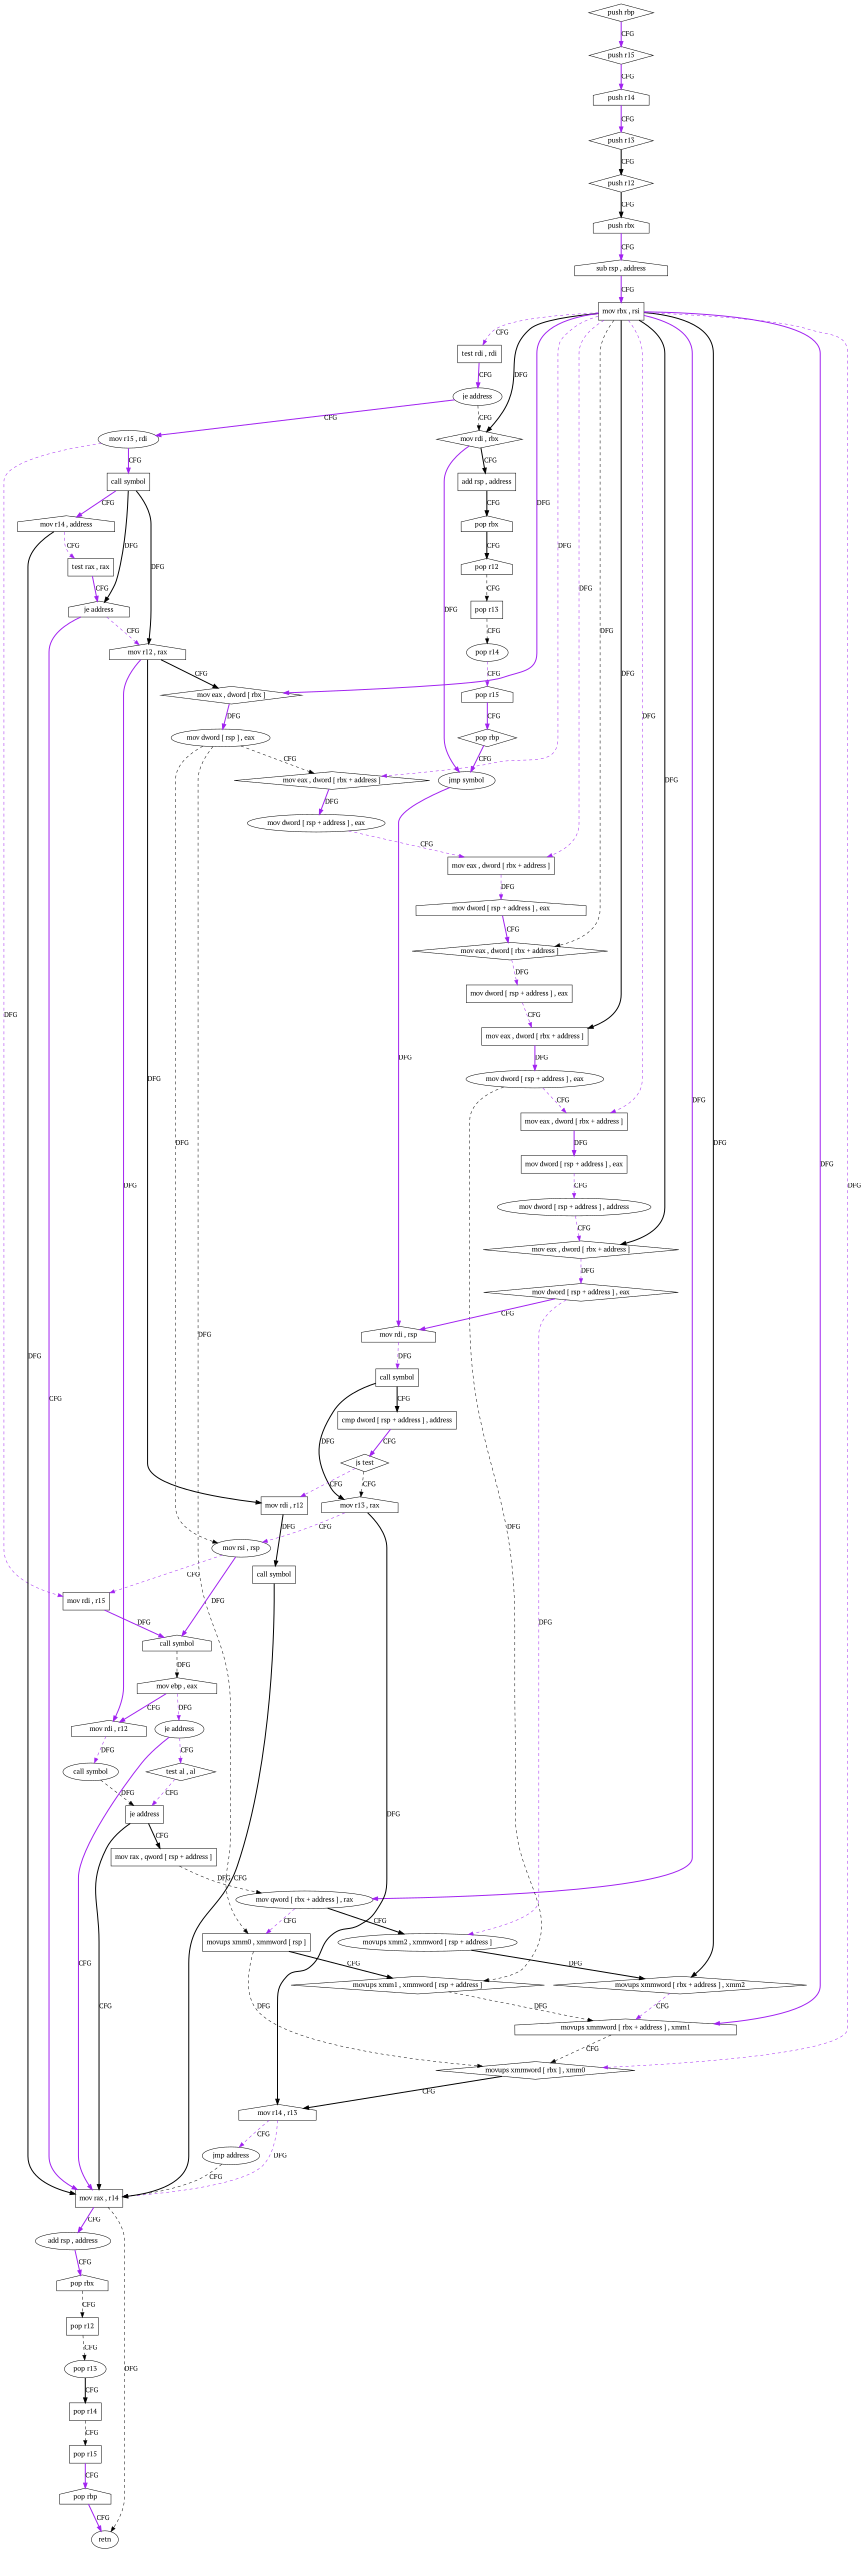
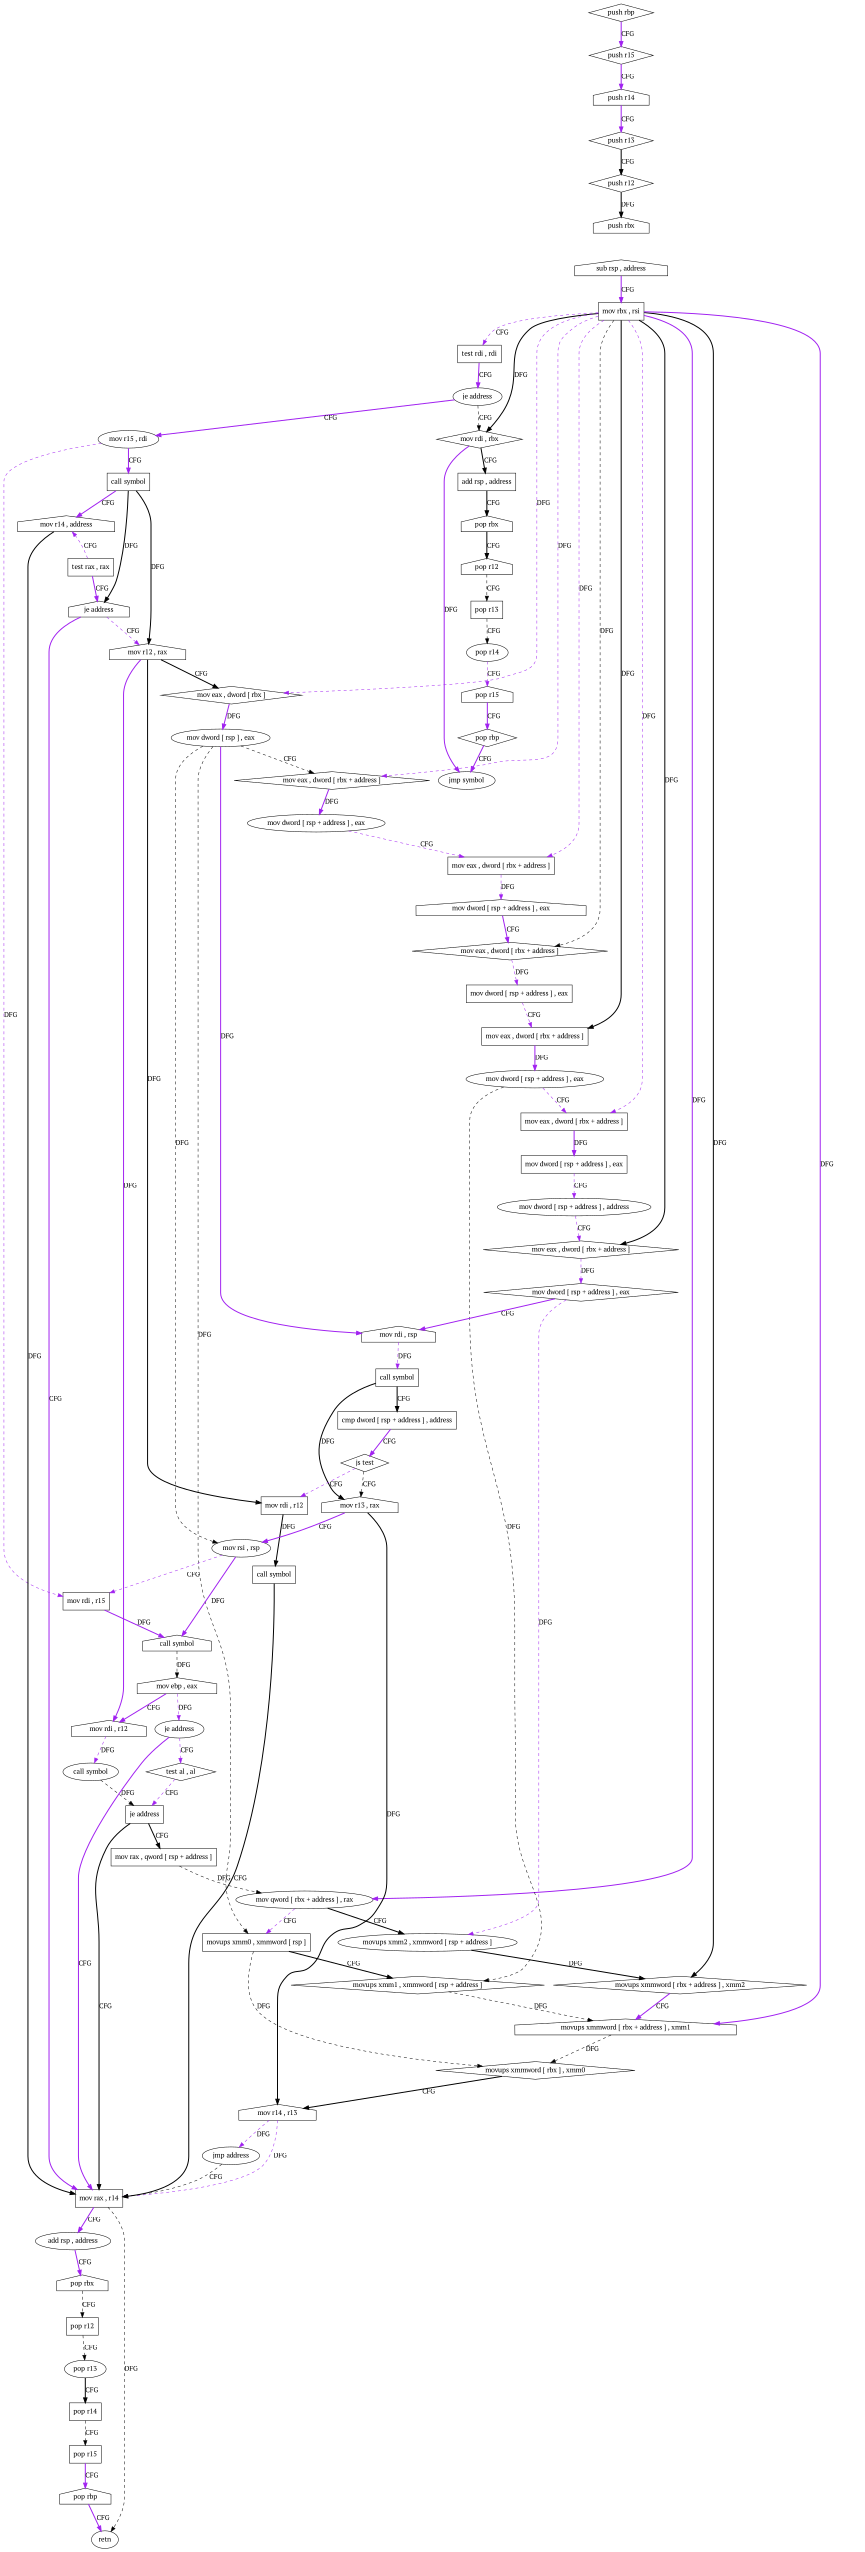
(628, 205) -> (628, 205)
(621, 244) -> none
(65, 544) -> (82, 547)
(537, 594) -> (537, 594)
(399, 1040) -> (221, 1094)
(848, 1206) -> none
(307, 1528) -> (307, 1528)
(655, 2005) -> (655, 2005)
(593, 2049) -> (593, 2049)
(264, 2134) -> (264, 2134)
